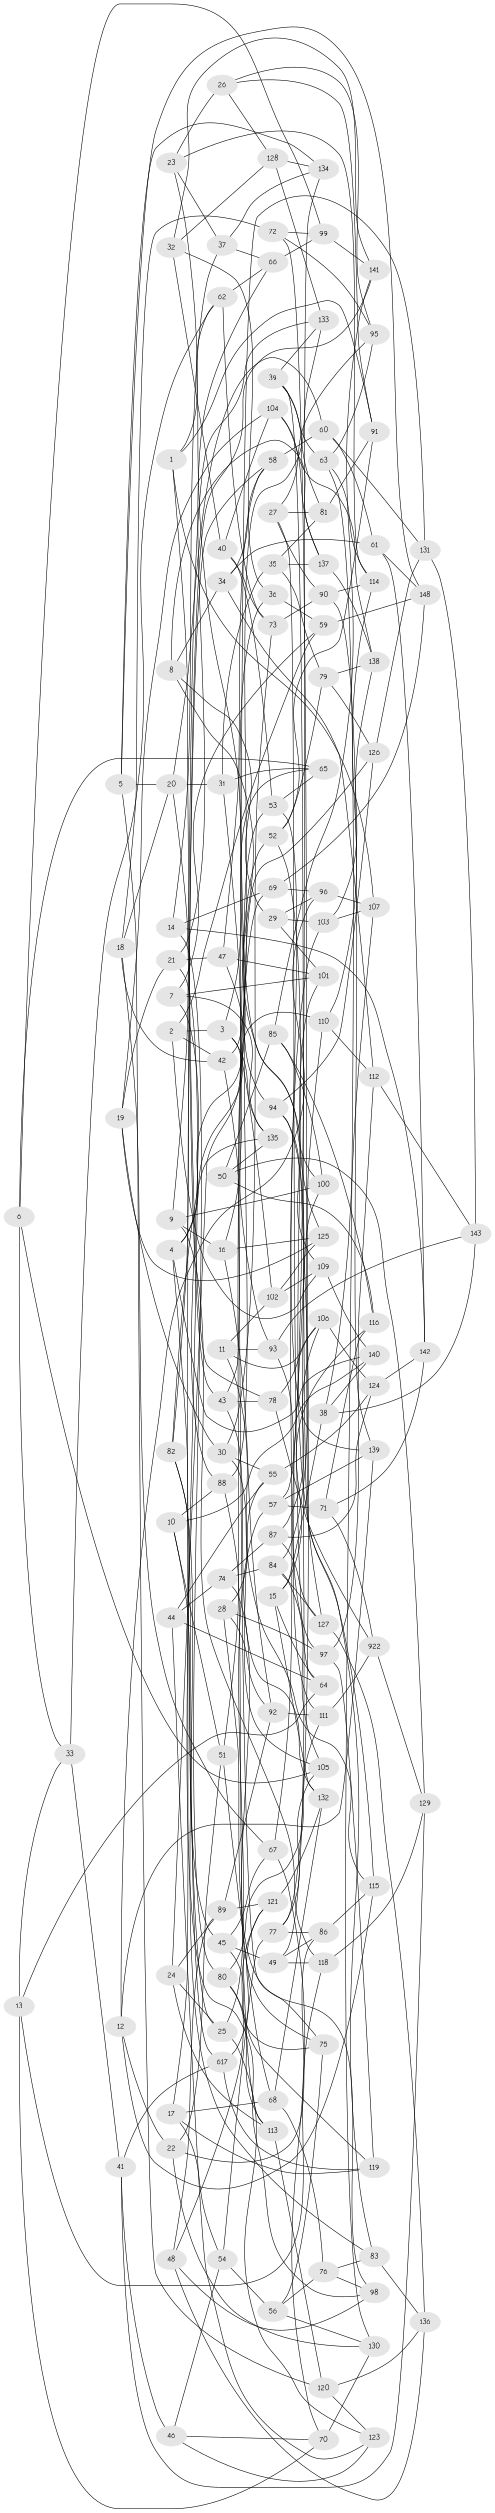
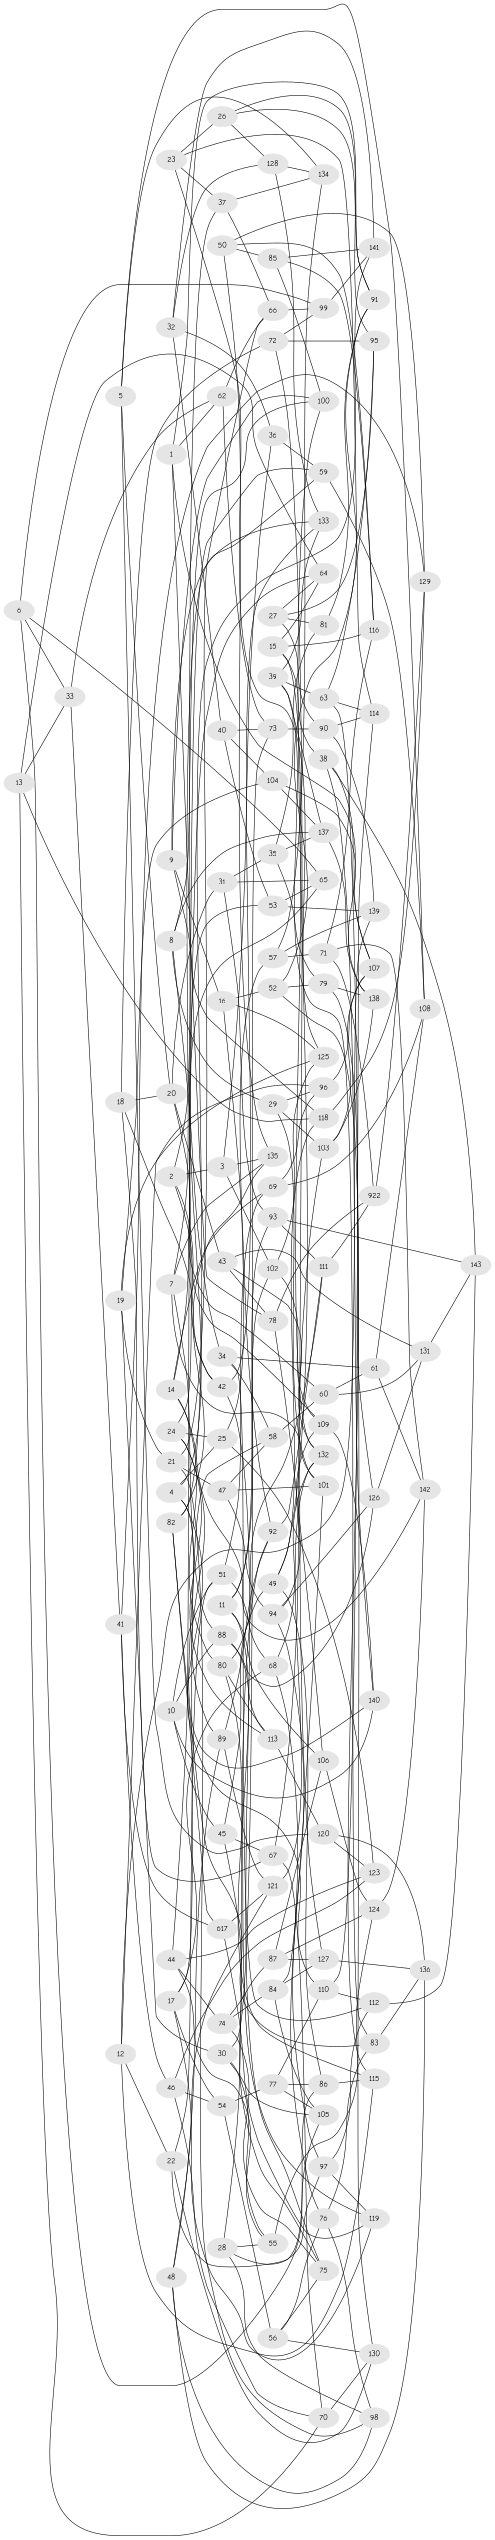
(302, 444) -> (307, 767)
(425, 595) -> (425, 1009)
